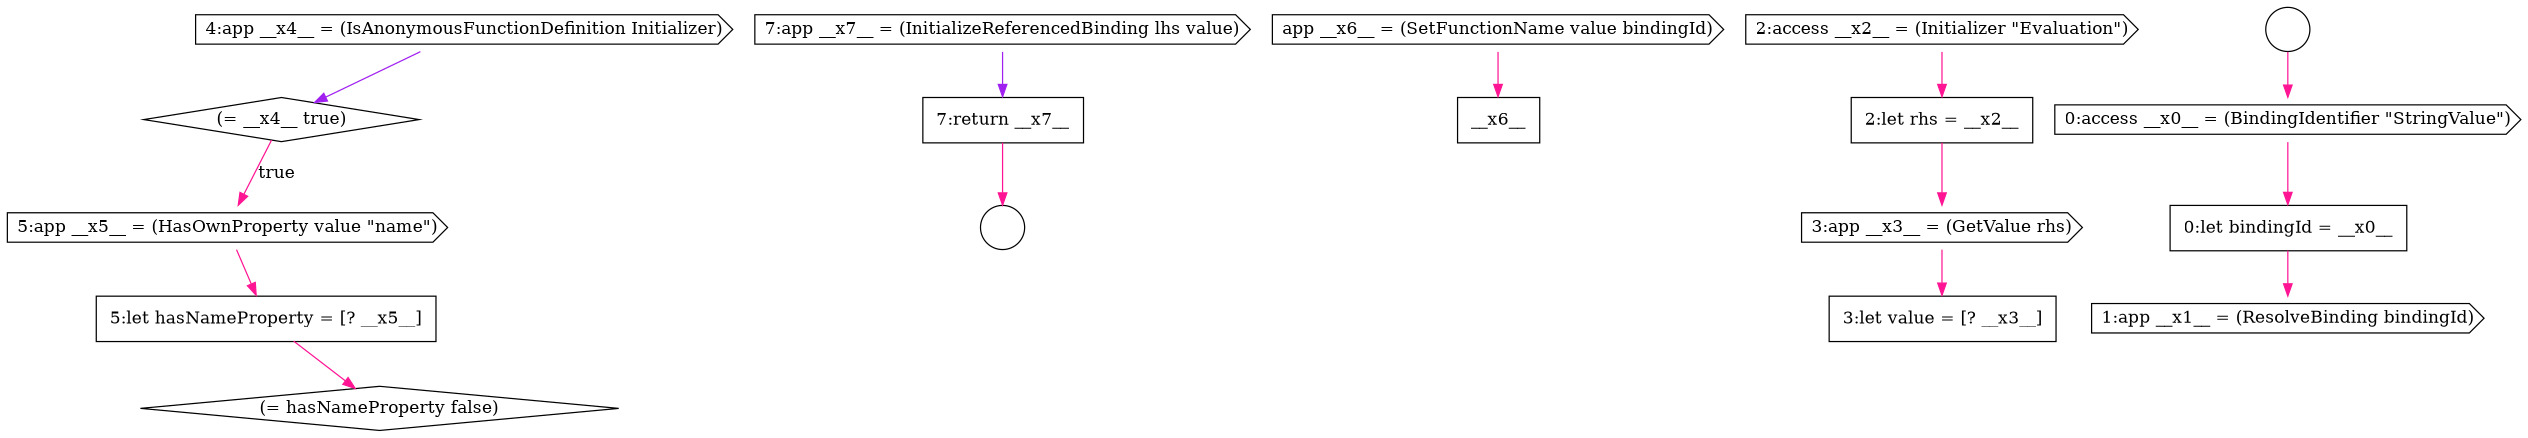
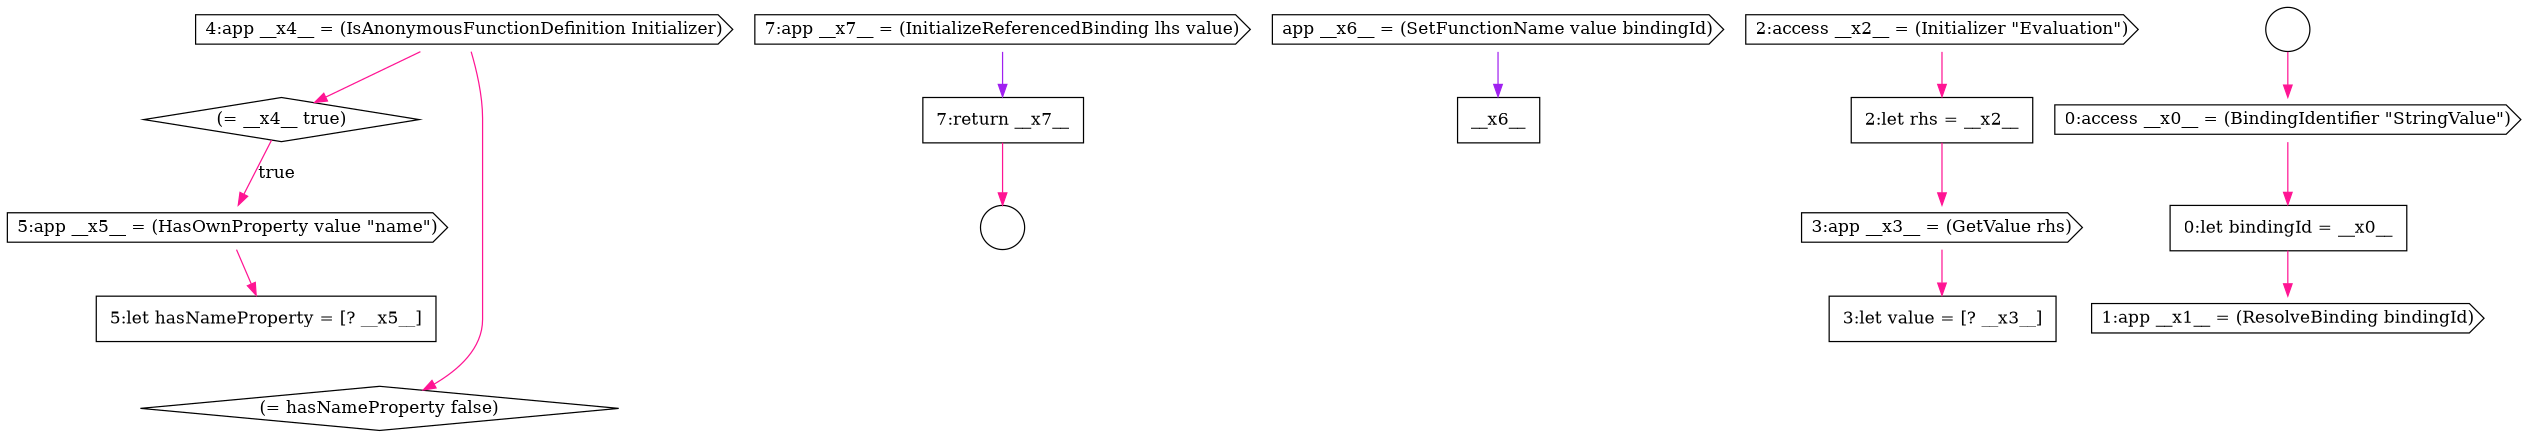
(1498, 68) -> (1498, 68)
(373, 74) -> (373, 74)
(320, 361) -> (483, 227)
